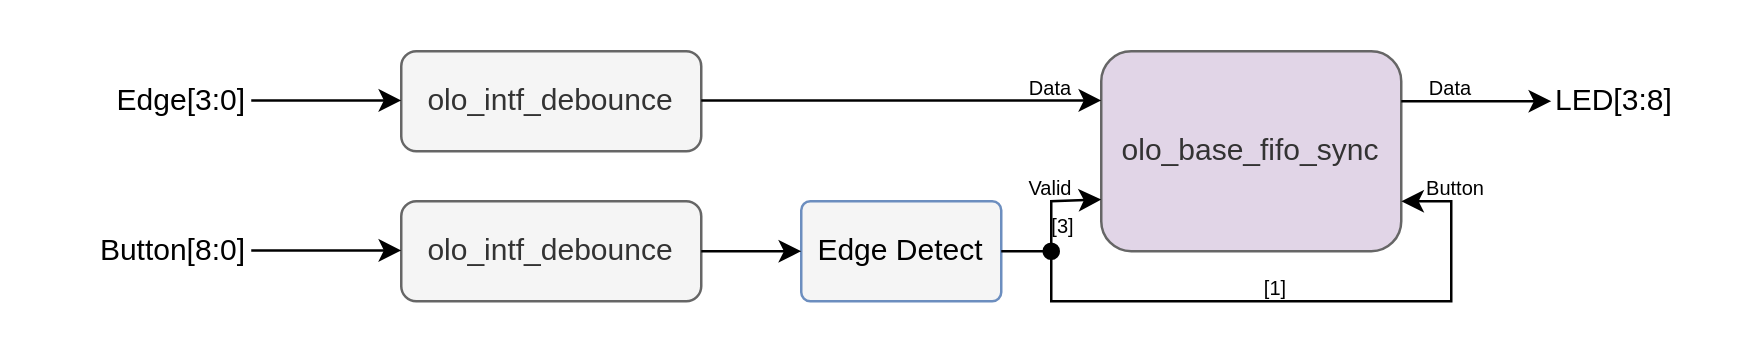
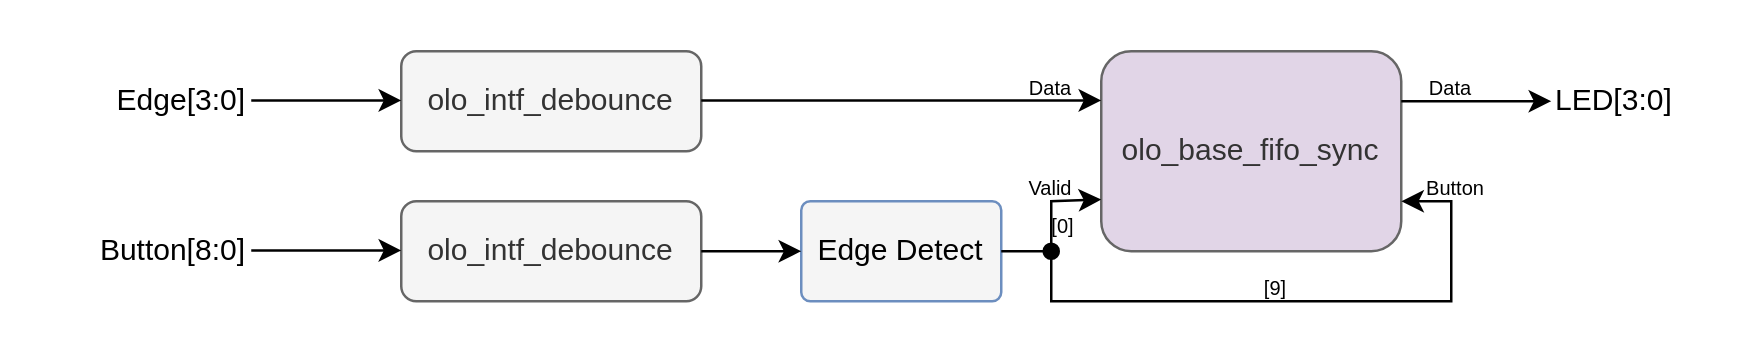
(1620, 101) -> (1620, 101)
(1064, 226) -> (1064, 226)
(1276, 289) -> (1276, 289)
